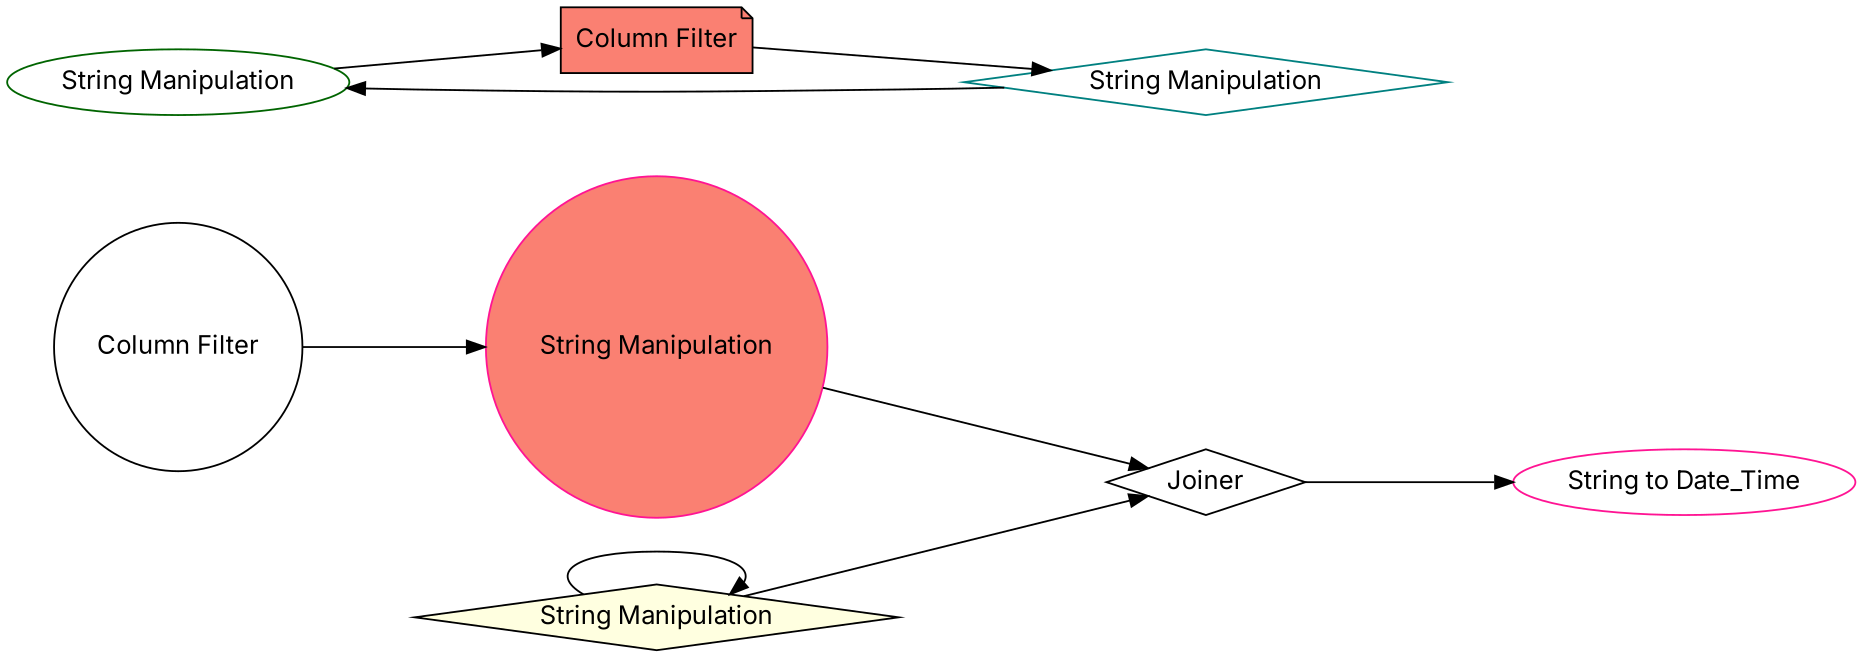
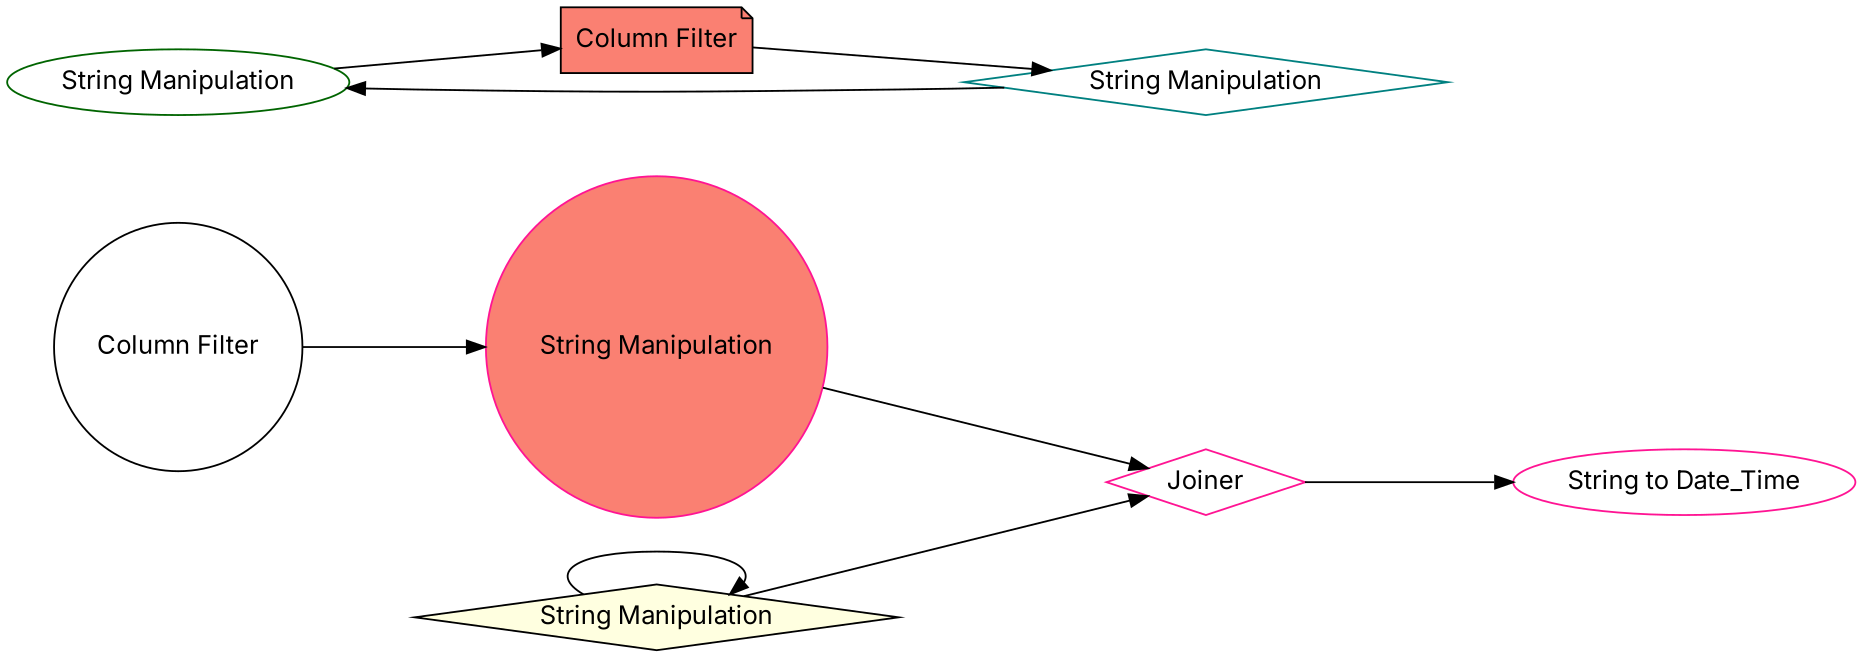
(1206, 482) -> (1206, 482)
